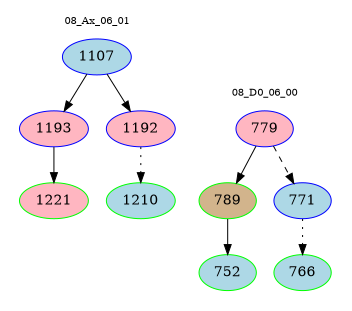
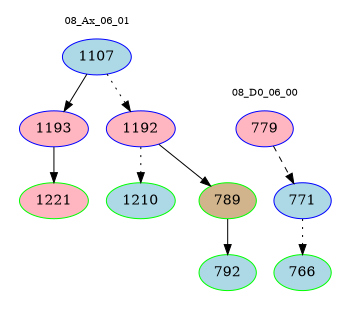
(116, 88) -> (116, 88)
(249, 160) -> (176, 158)
(228, 273) -> (228, 273)
